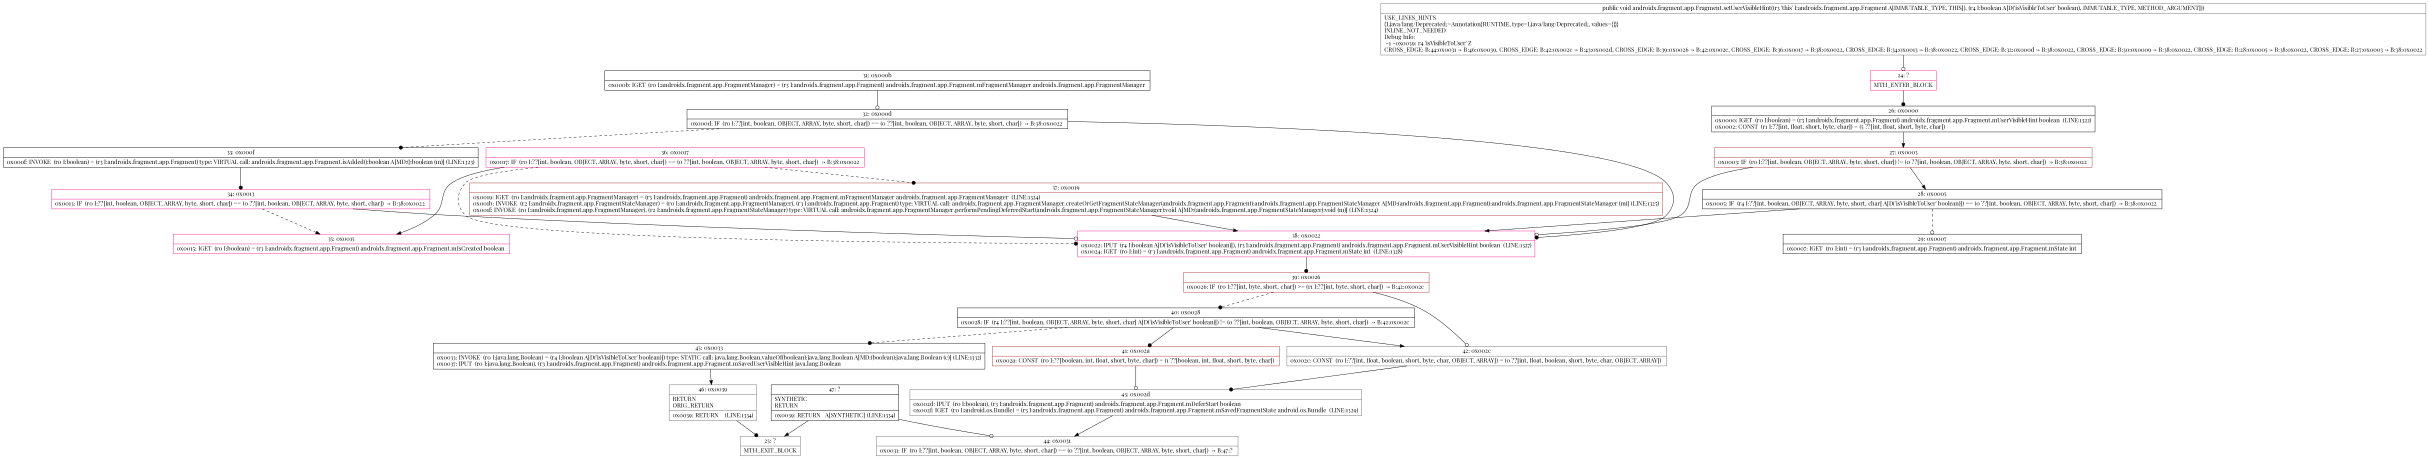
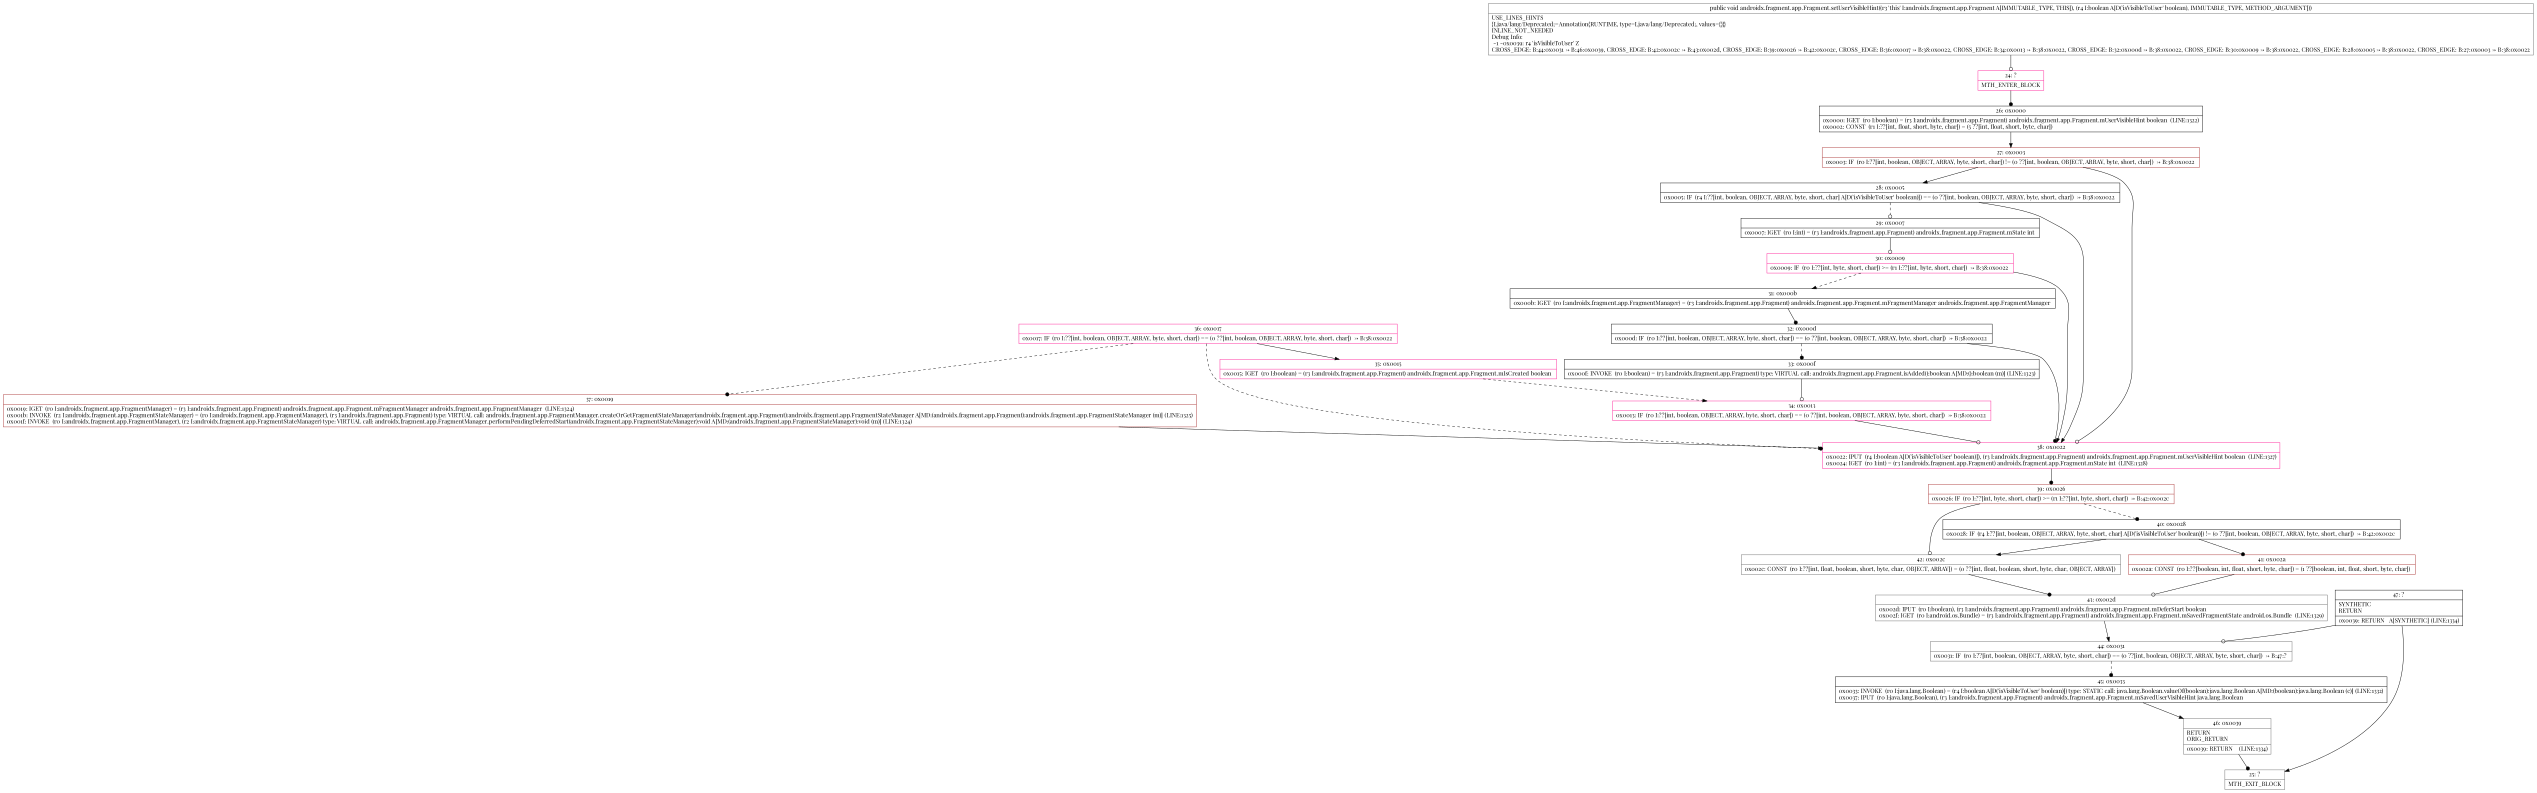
(877, 98) -> (1791, 315)
(241, 177) -> (1802, 388)
(289, 221) -> (1593, 390)
none -> (1890, 263)
(969, 335) -> (2111, 667)
